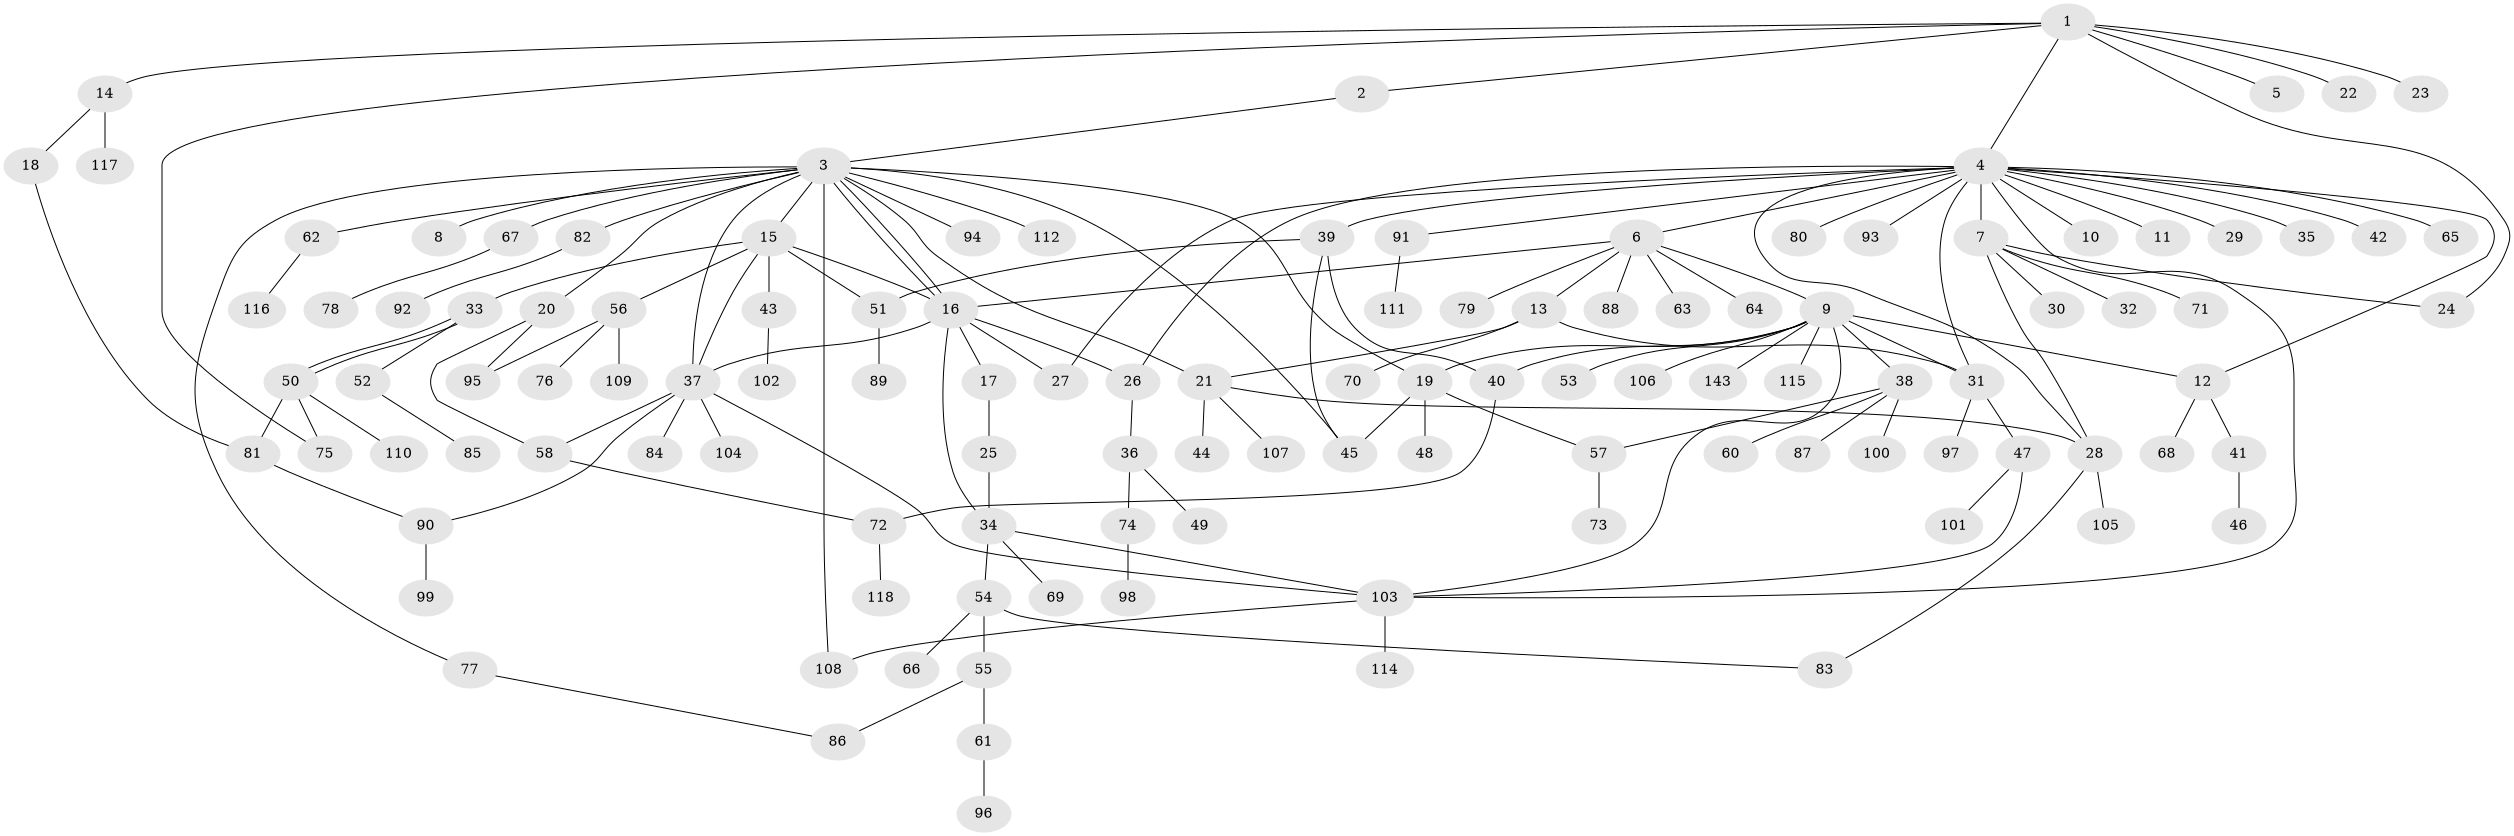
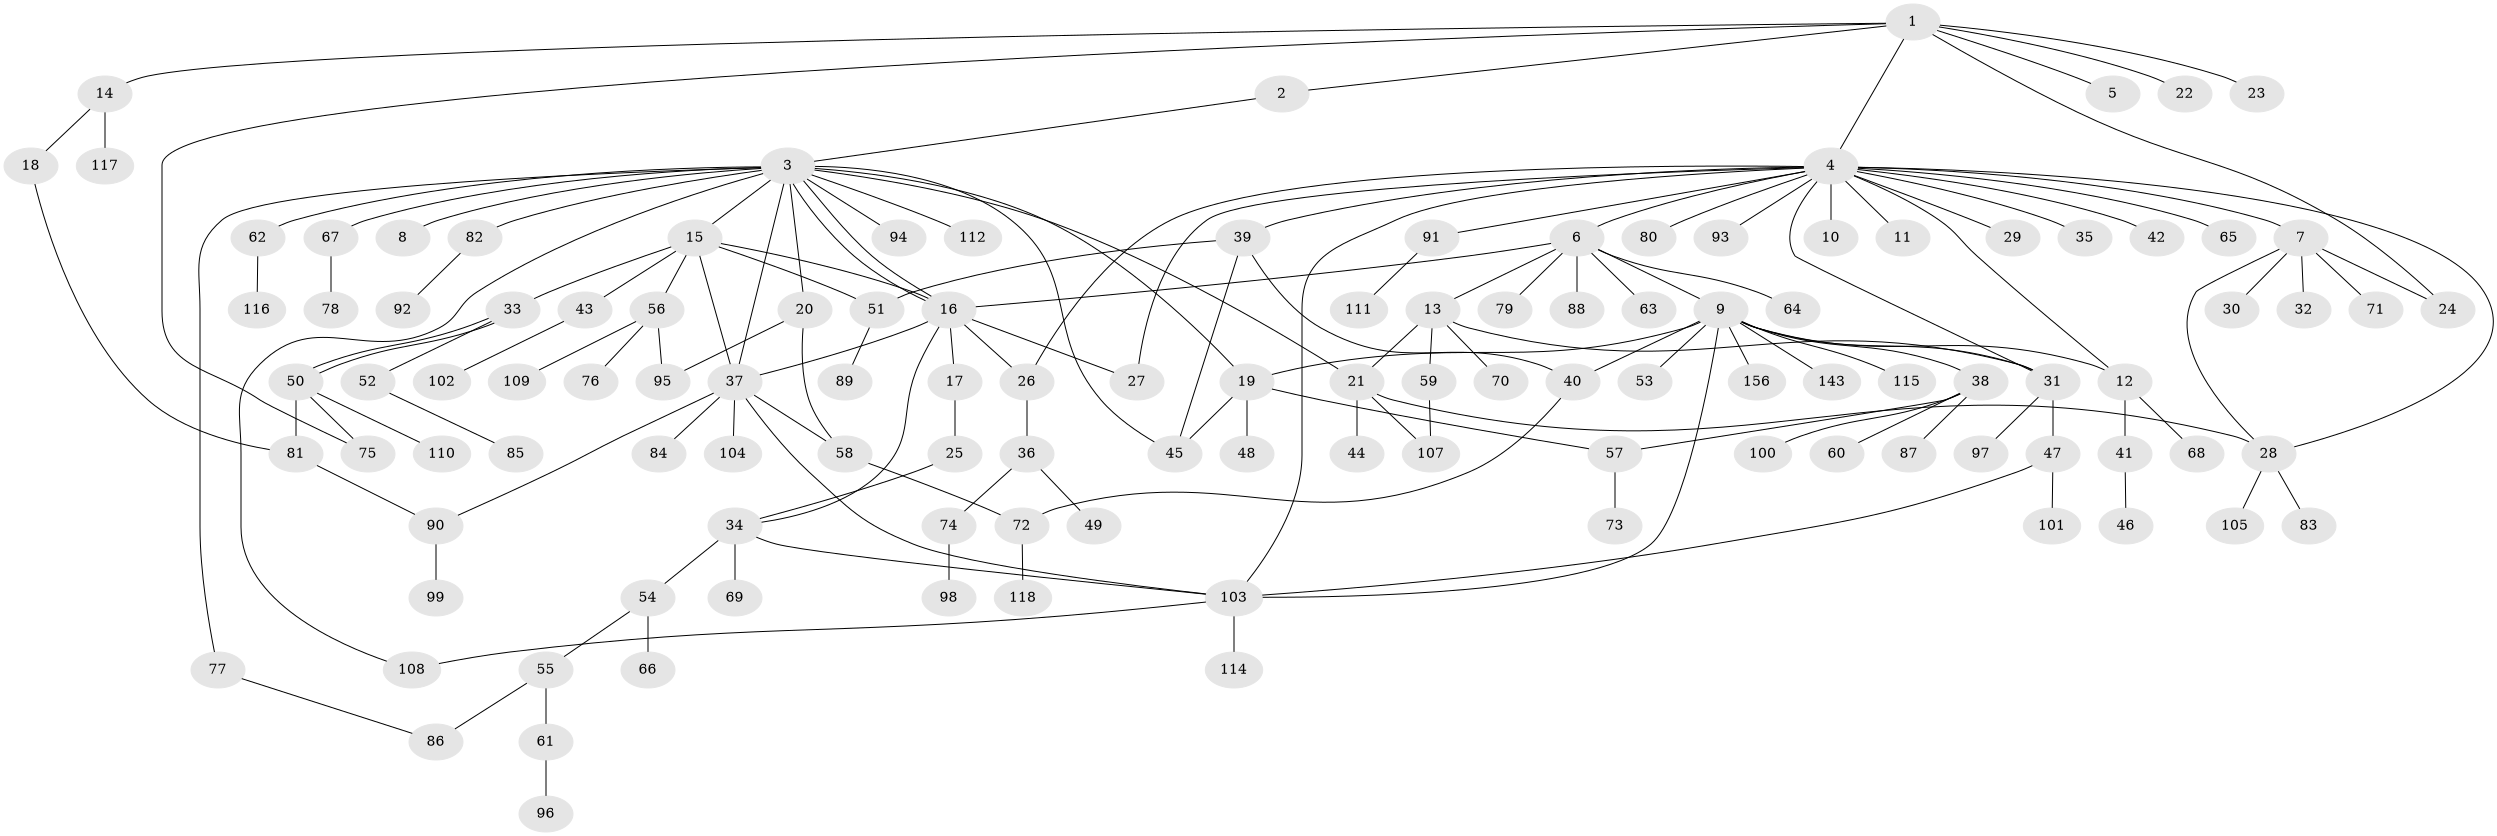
none -> (1429, 382)
(1643, 382) -> (1757, 382)
(1400, 648) -> none
